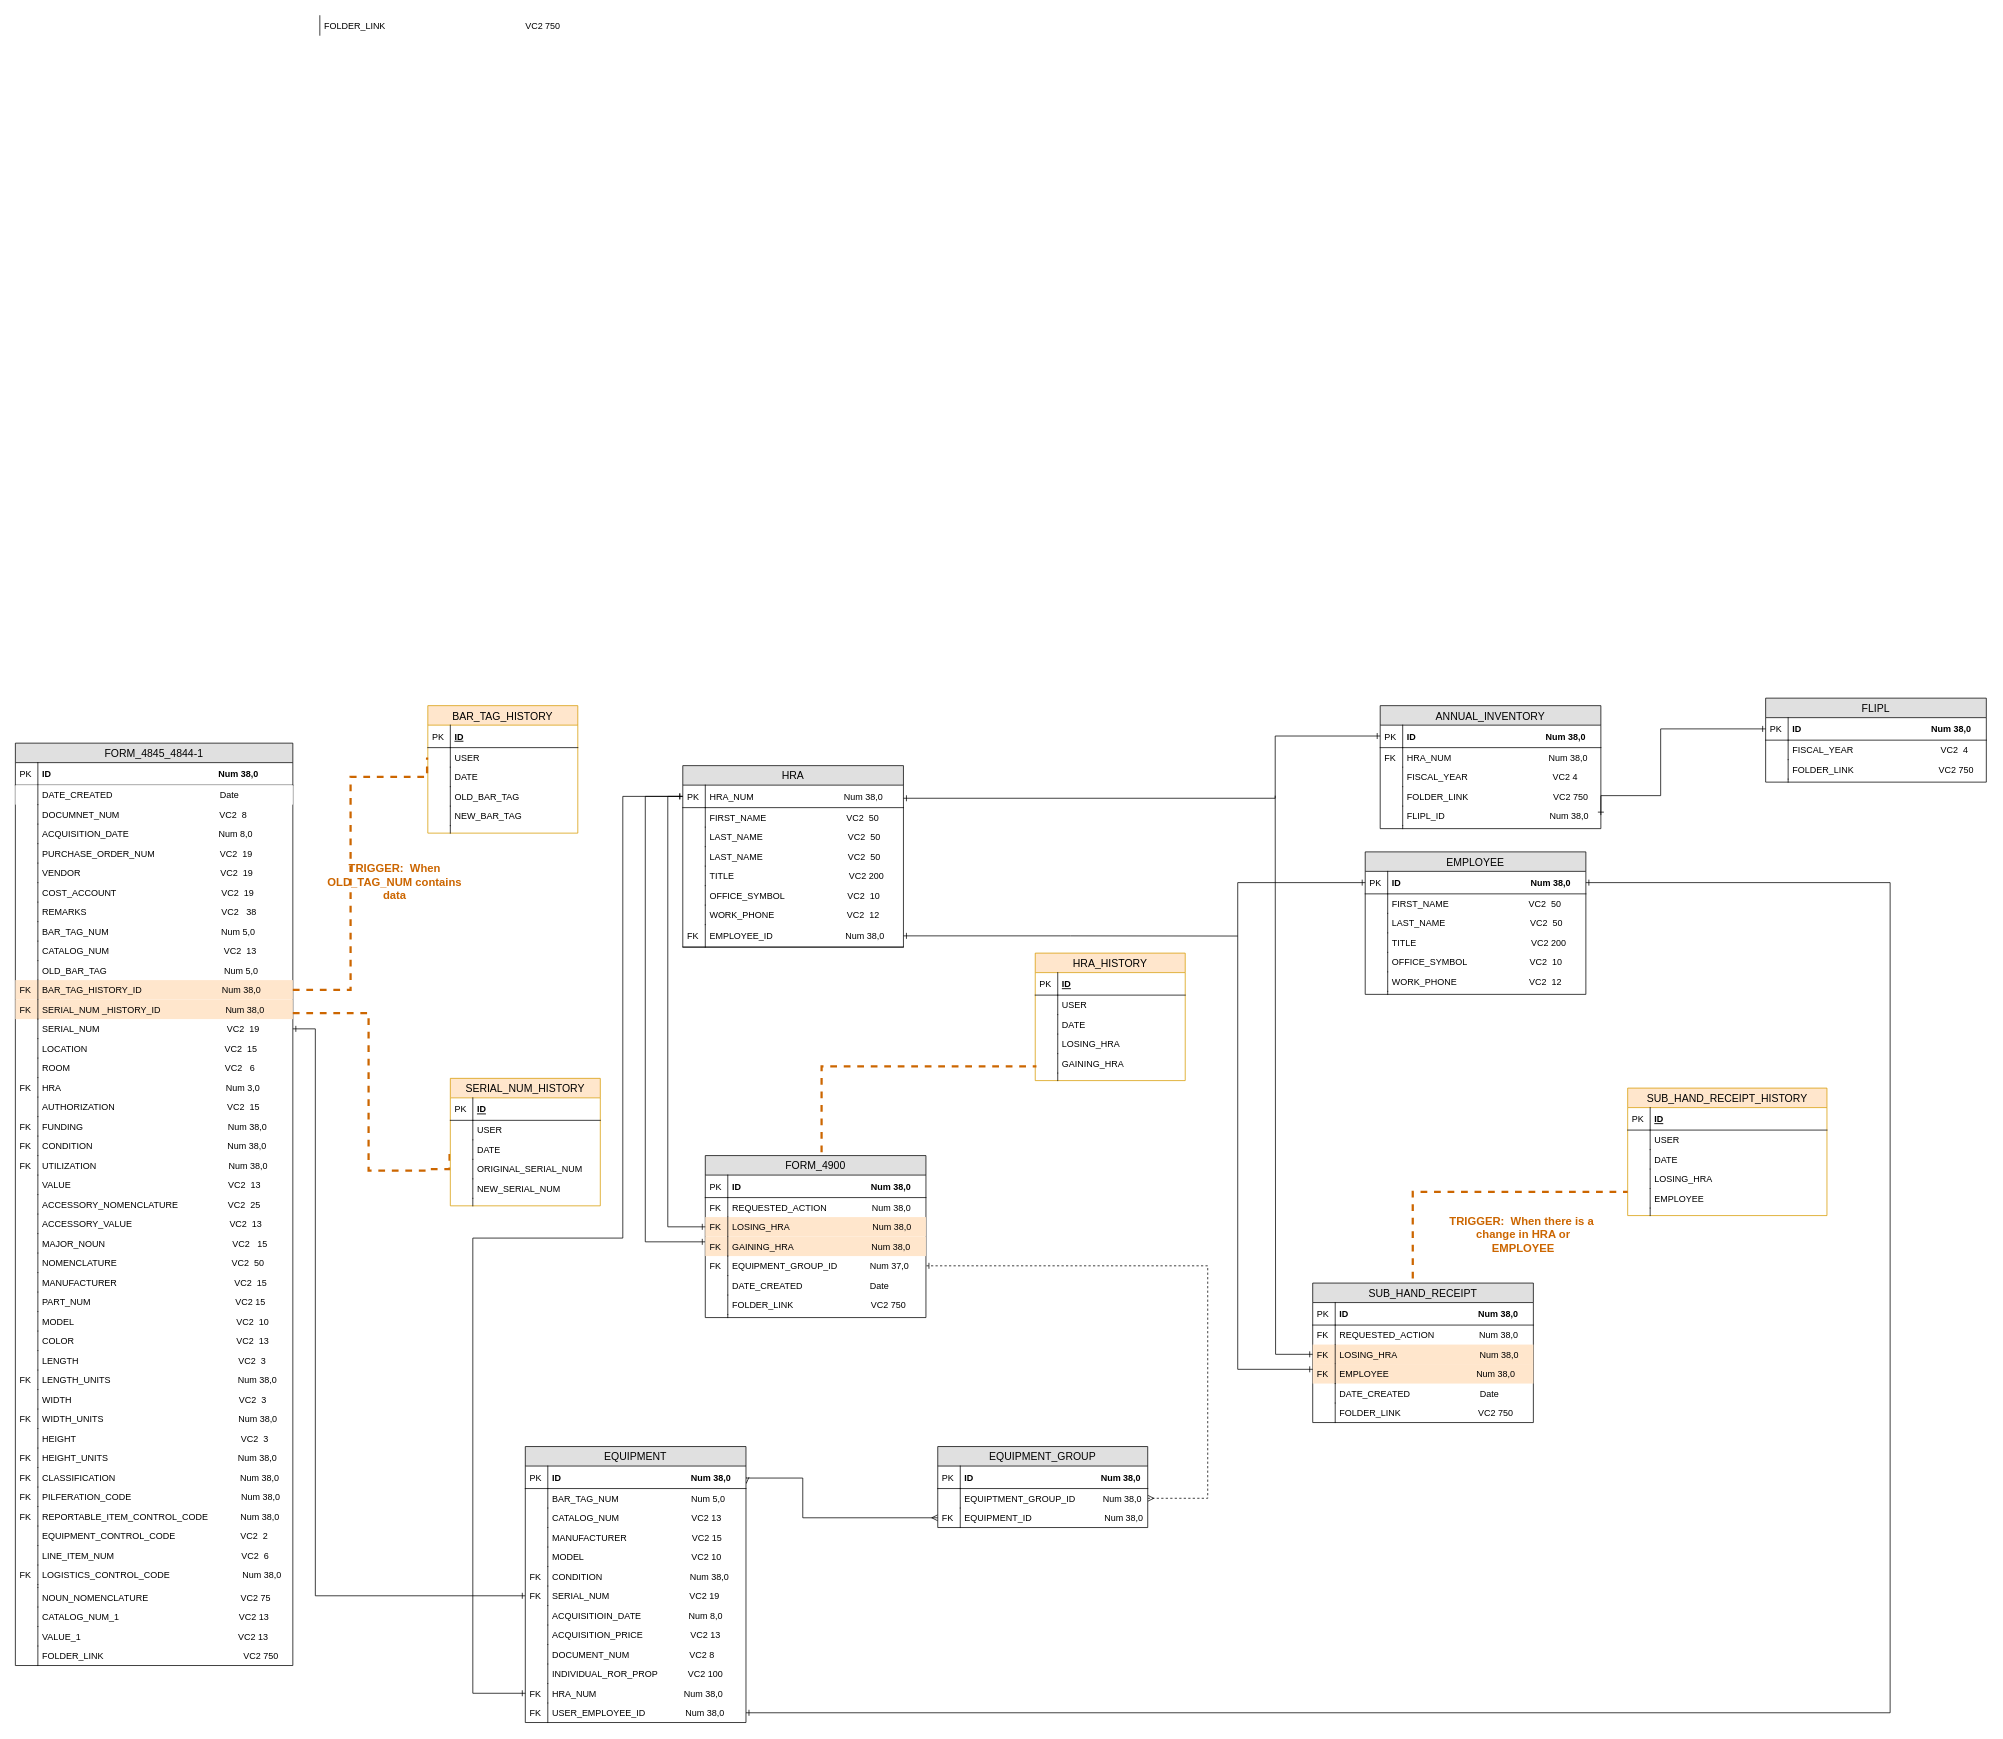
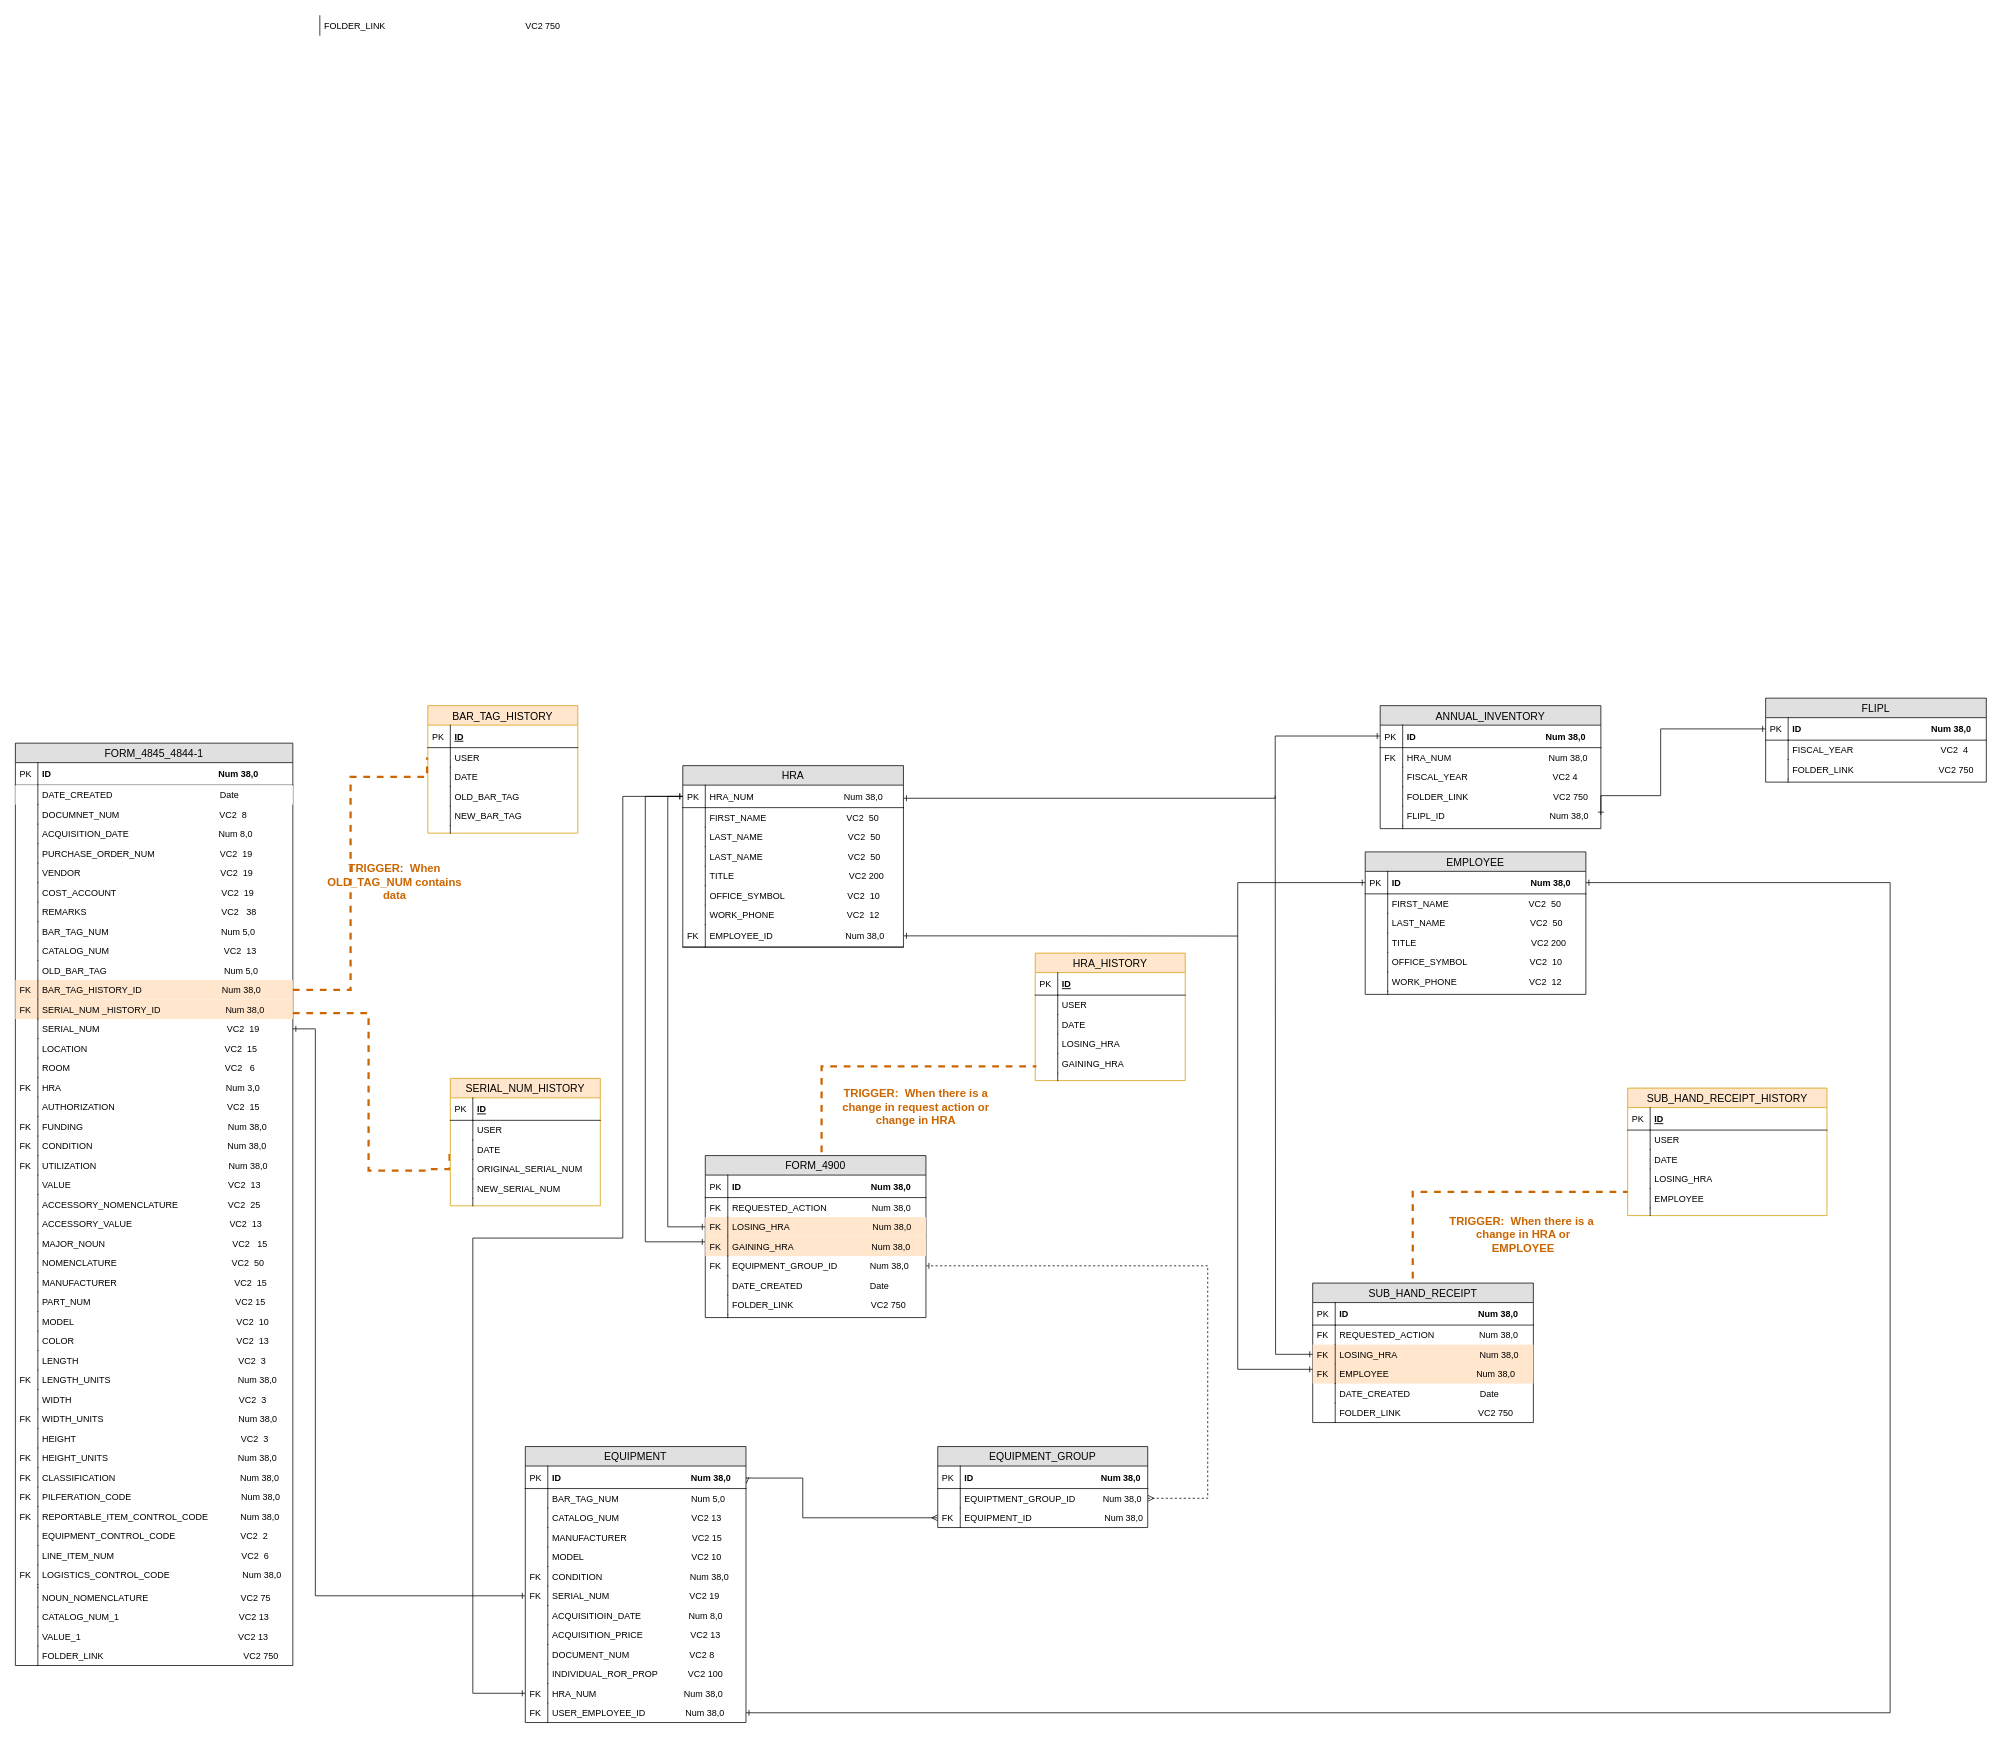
none -> (916, 1107)
(821, 1266) -> (821, 1266)
